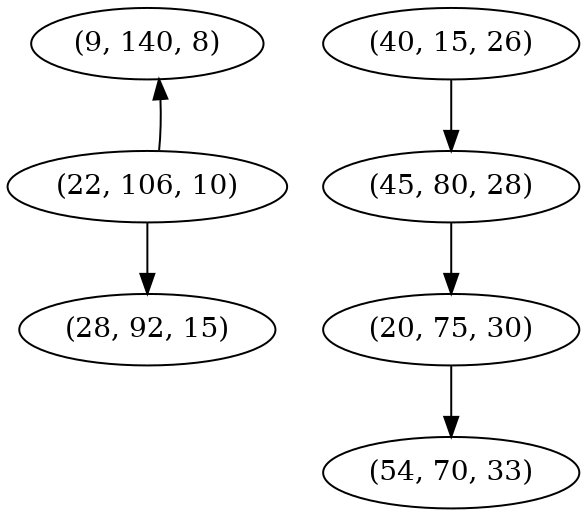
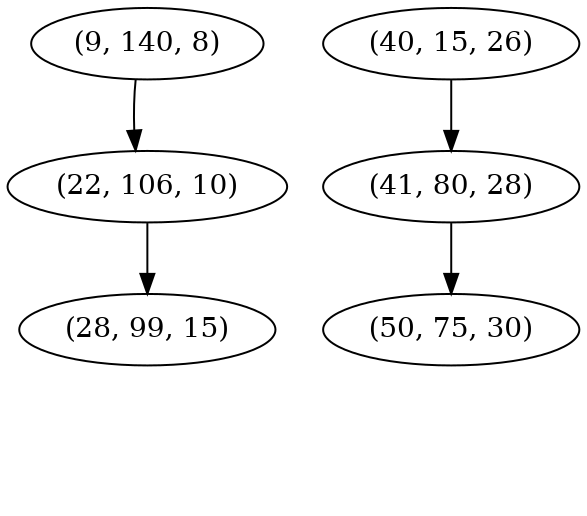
(161, 125) -> (134, 105)
(451, 187) -> (451, 187)
(147, 330) -> (147, 330)
(451, 330) -> (451, 330)
(451, 473) -> none
